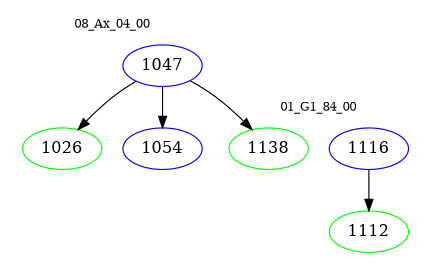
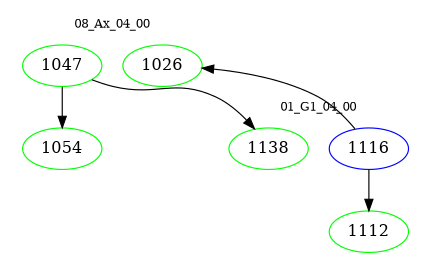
(163, 66) -> (62, 66)
(110, 99) -> (291, 85)
(319, 108) -> (319, 108)
(163, 149) -> (62, 149)
